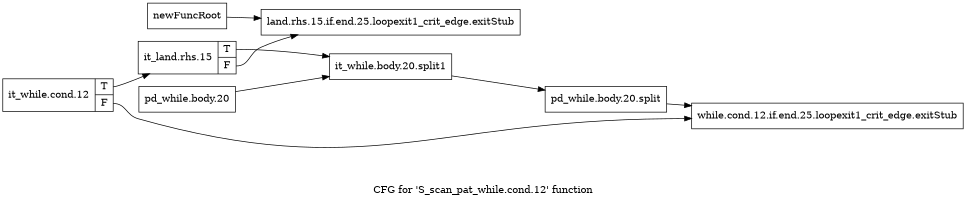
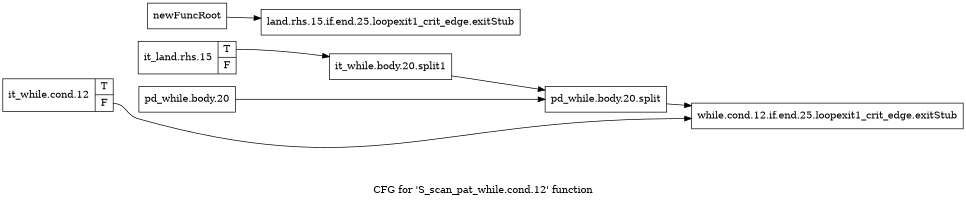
(265, 45) -> none
(128, 82) -> none
(279, 85) -> (387, 99)
